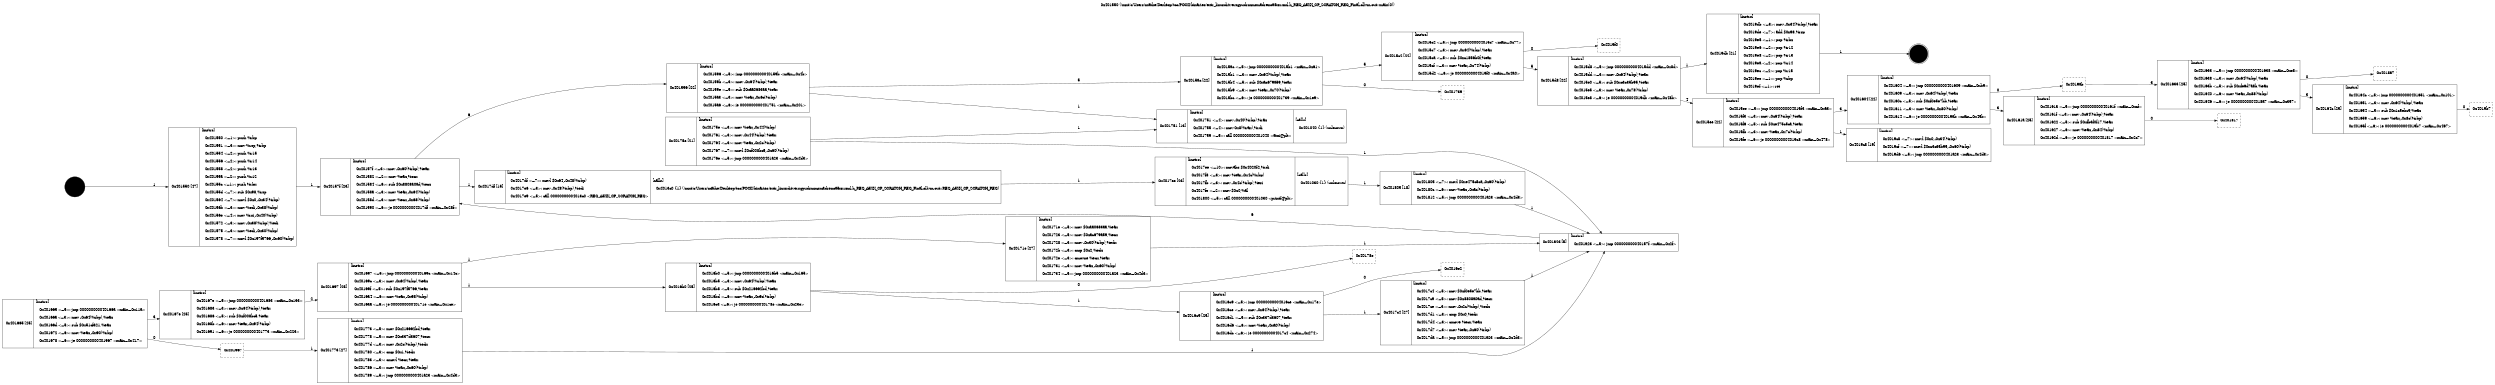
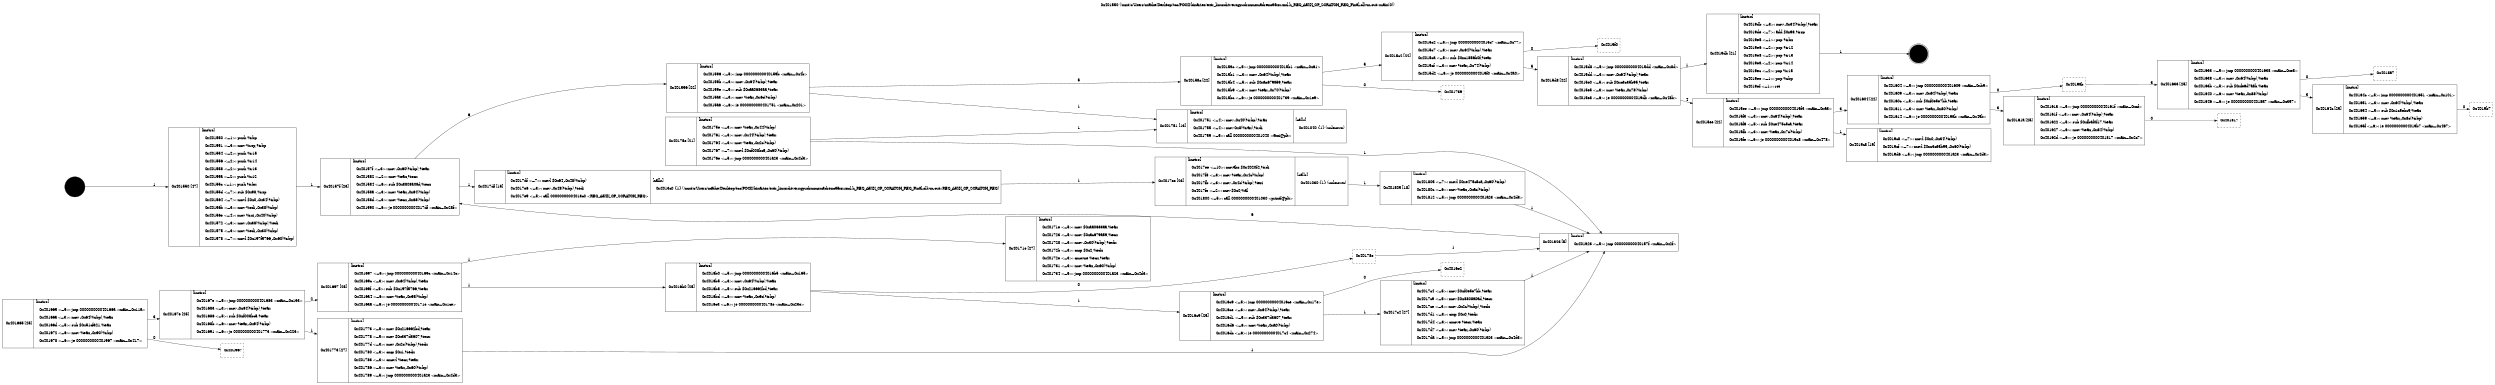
(1344, 246) -> (1456, 253)
(279, 351) -> (310, 332)
